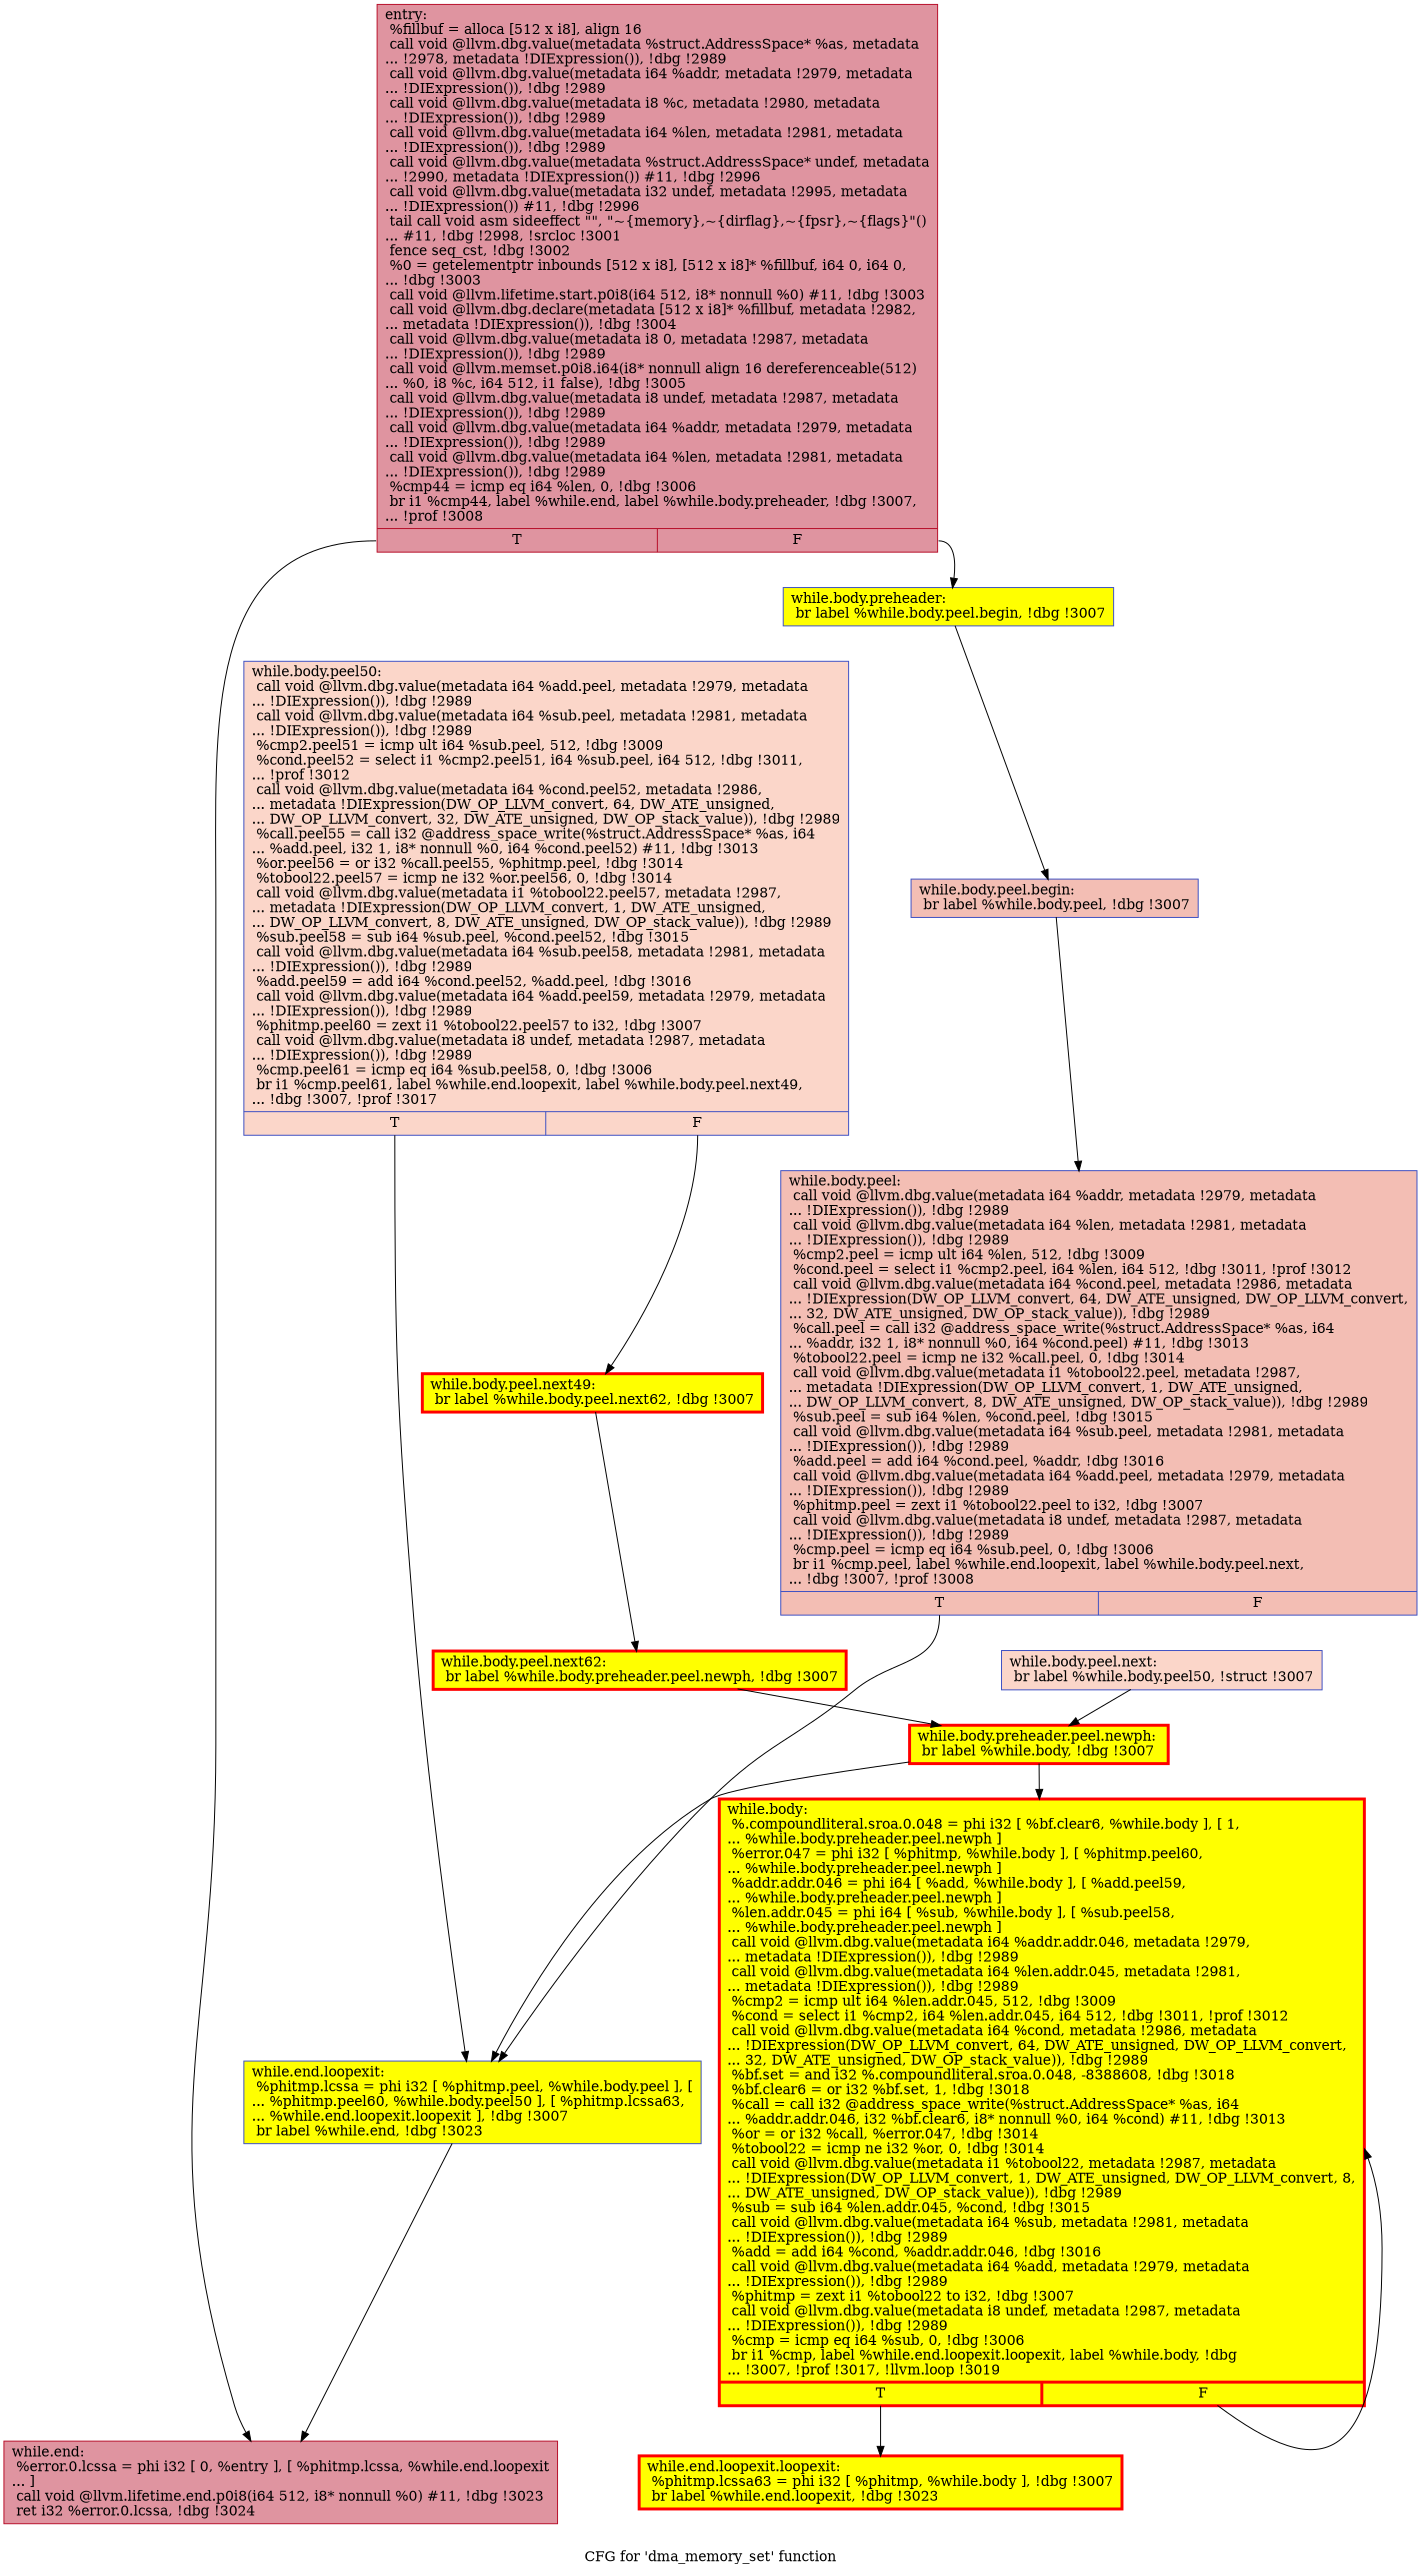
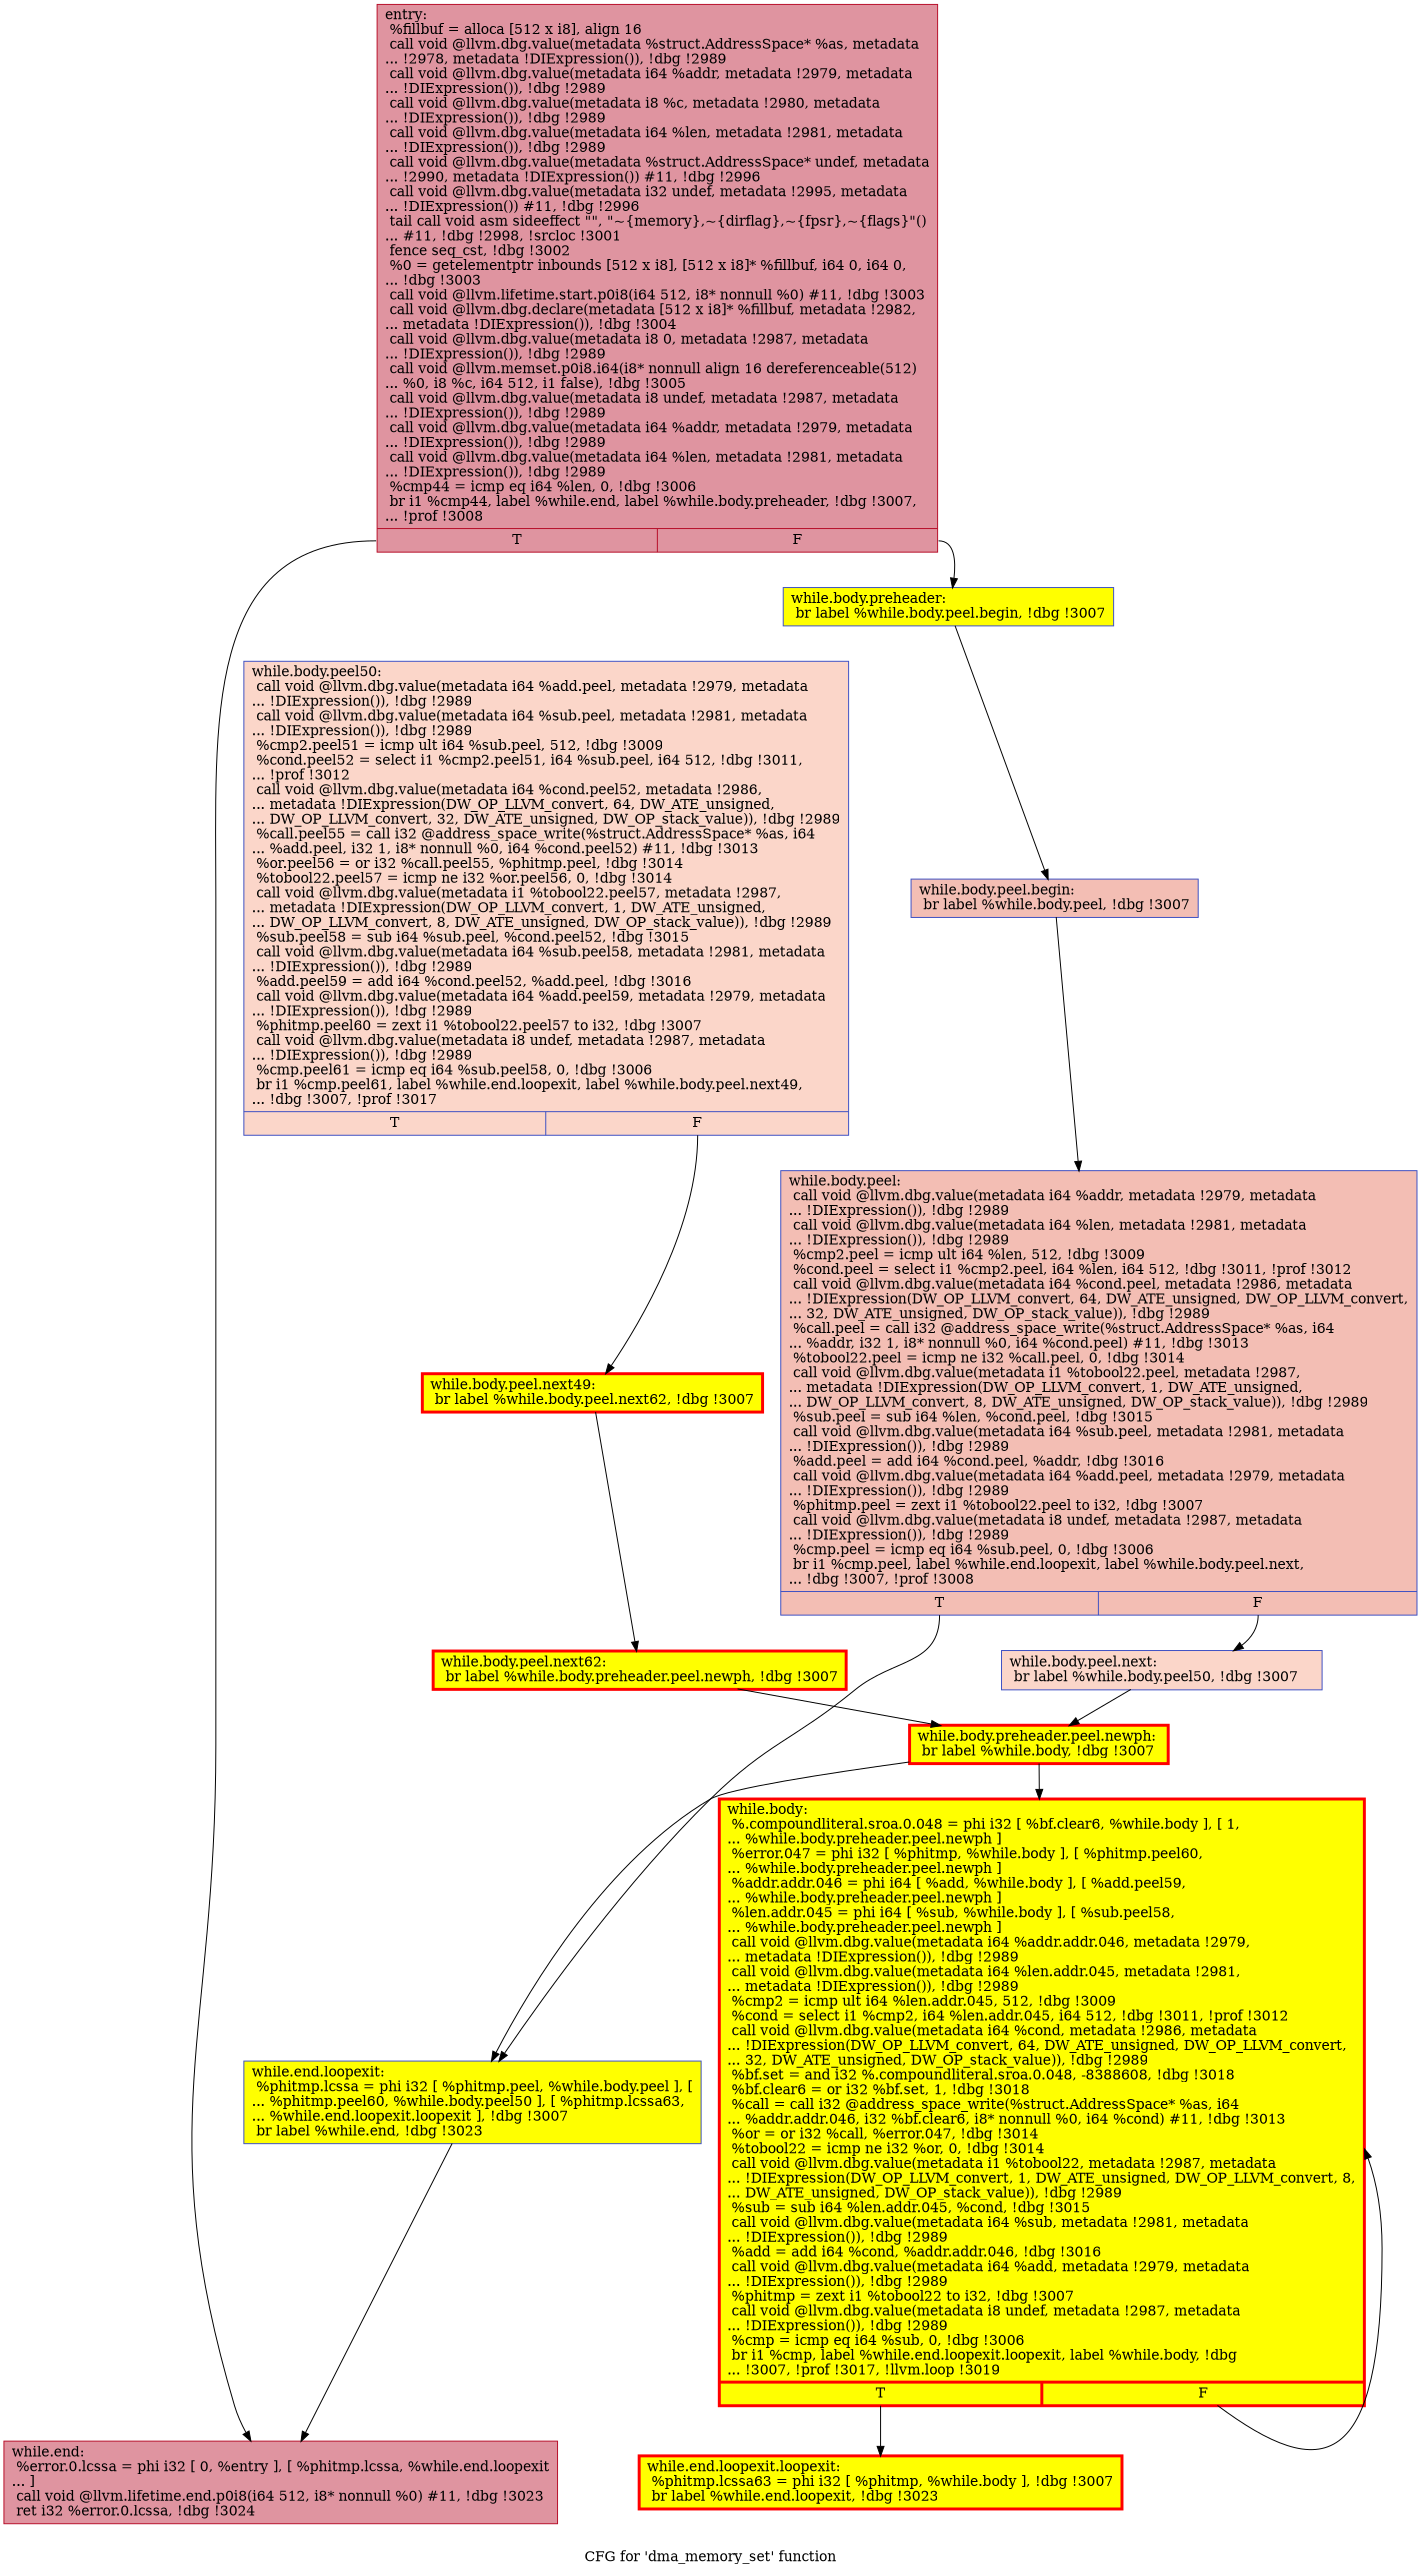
(412, 1595) -> none
none -> (1254, 1632)
(1162, 1677) -> (1154, 1677)
